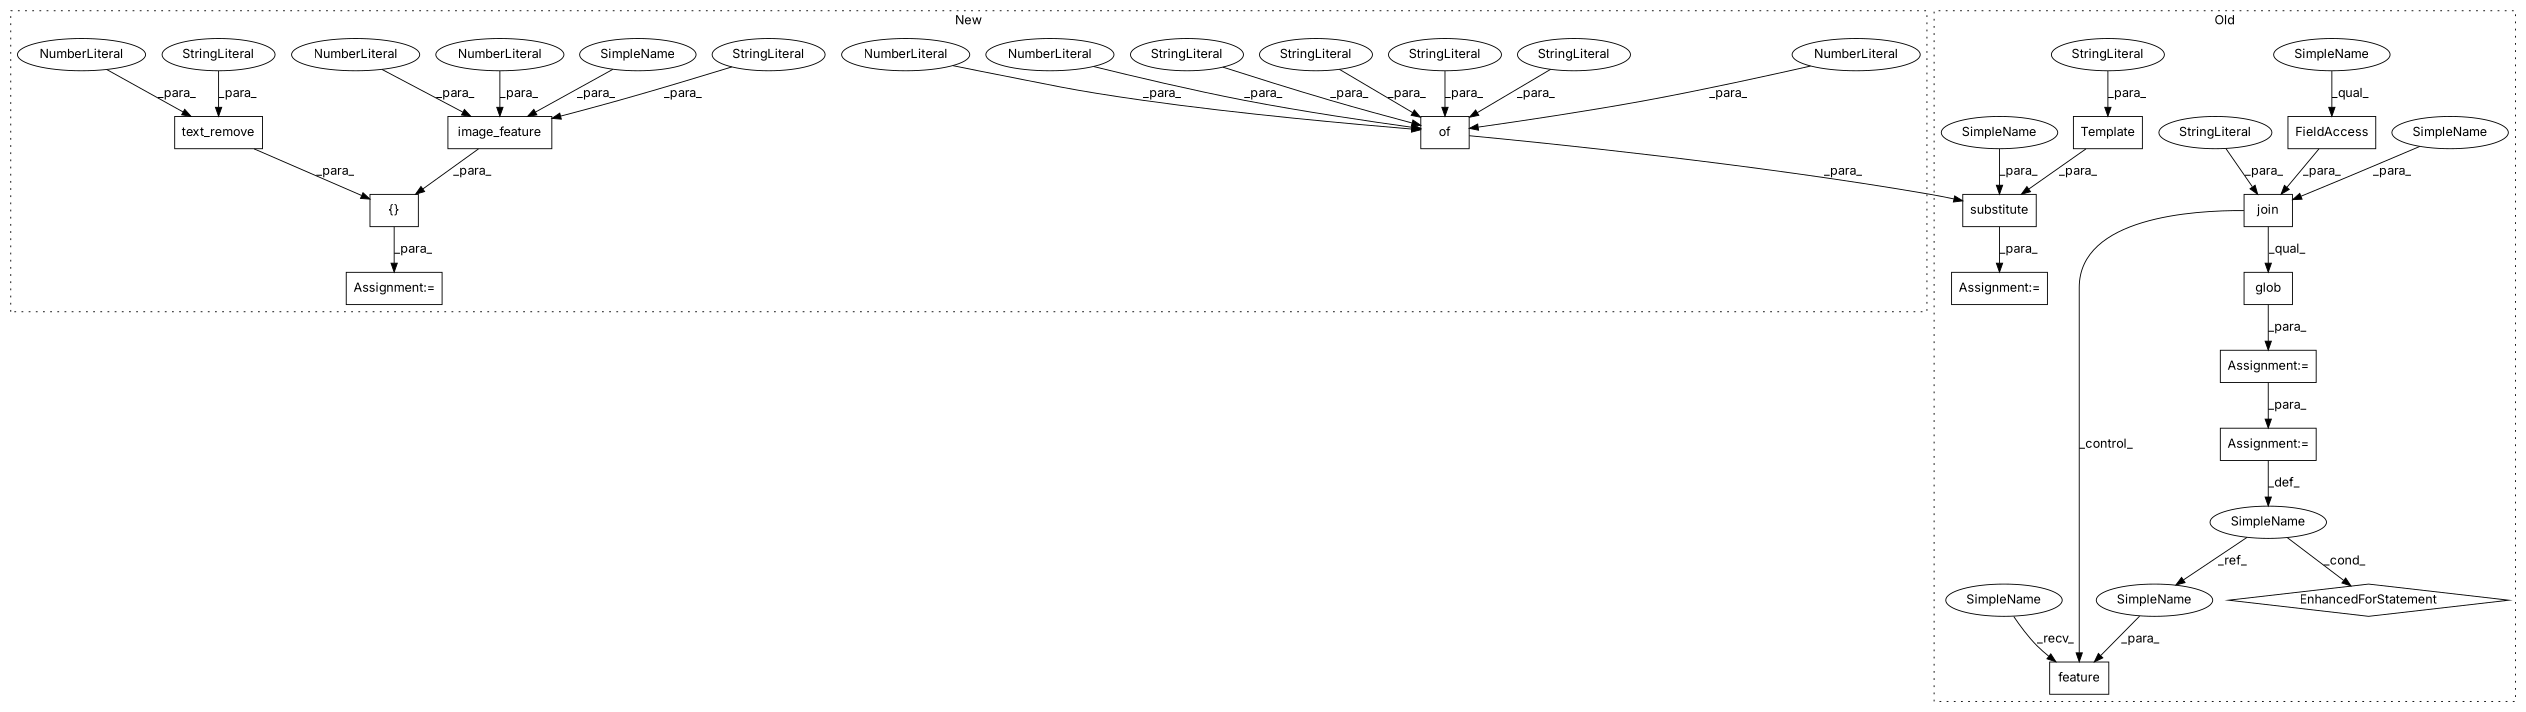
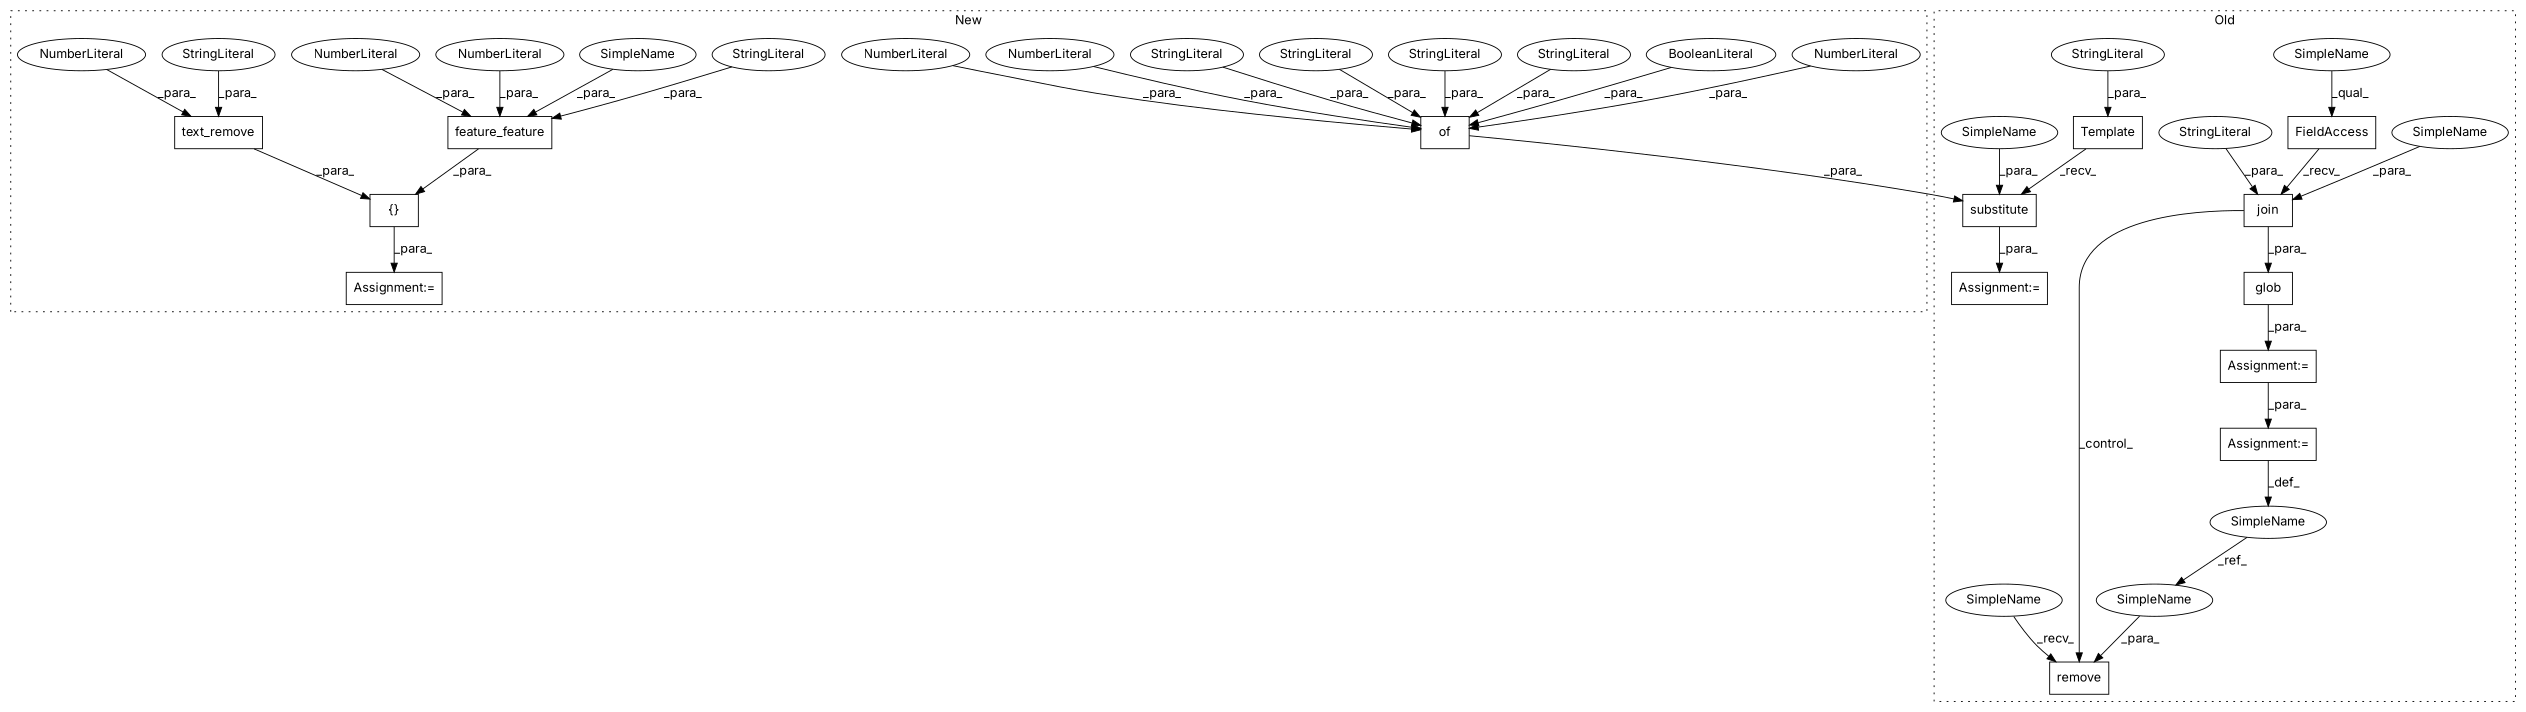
none -> (1711, 55)
(500, 133) -> (500, 133)
(2078, 172) -> (2078, 172)
(2322, 172) -> (2322, 172)
(2288, 249) -> (2288, 249)
(2369, 600) -> none
(2079, 678) -> (2079, 678)
